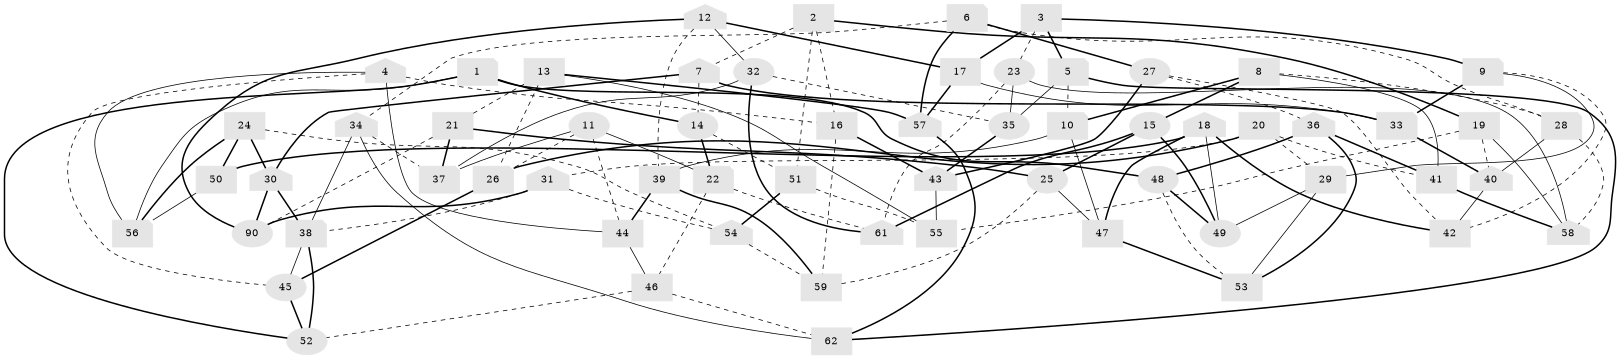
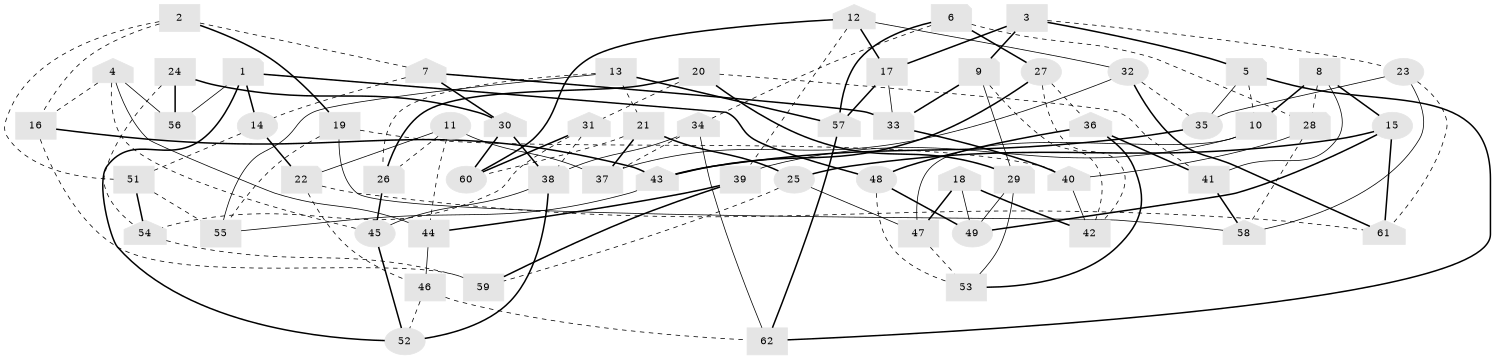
(1293, 153) -> (819, 142)
(216, 180) -> none
(252, 234) -> (466, 180)
(1172, 261) -> (943, 261)
